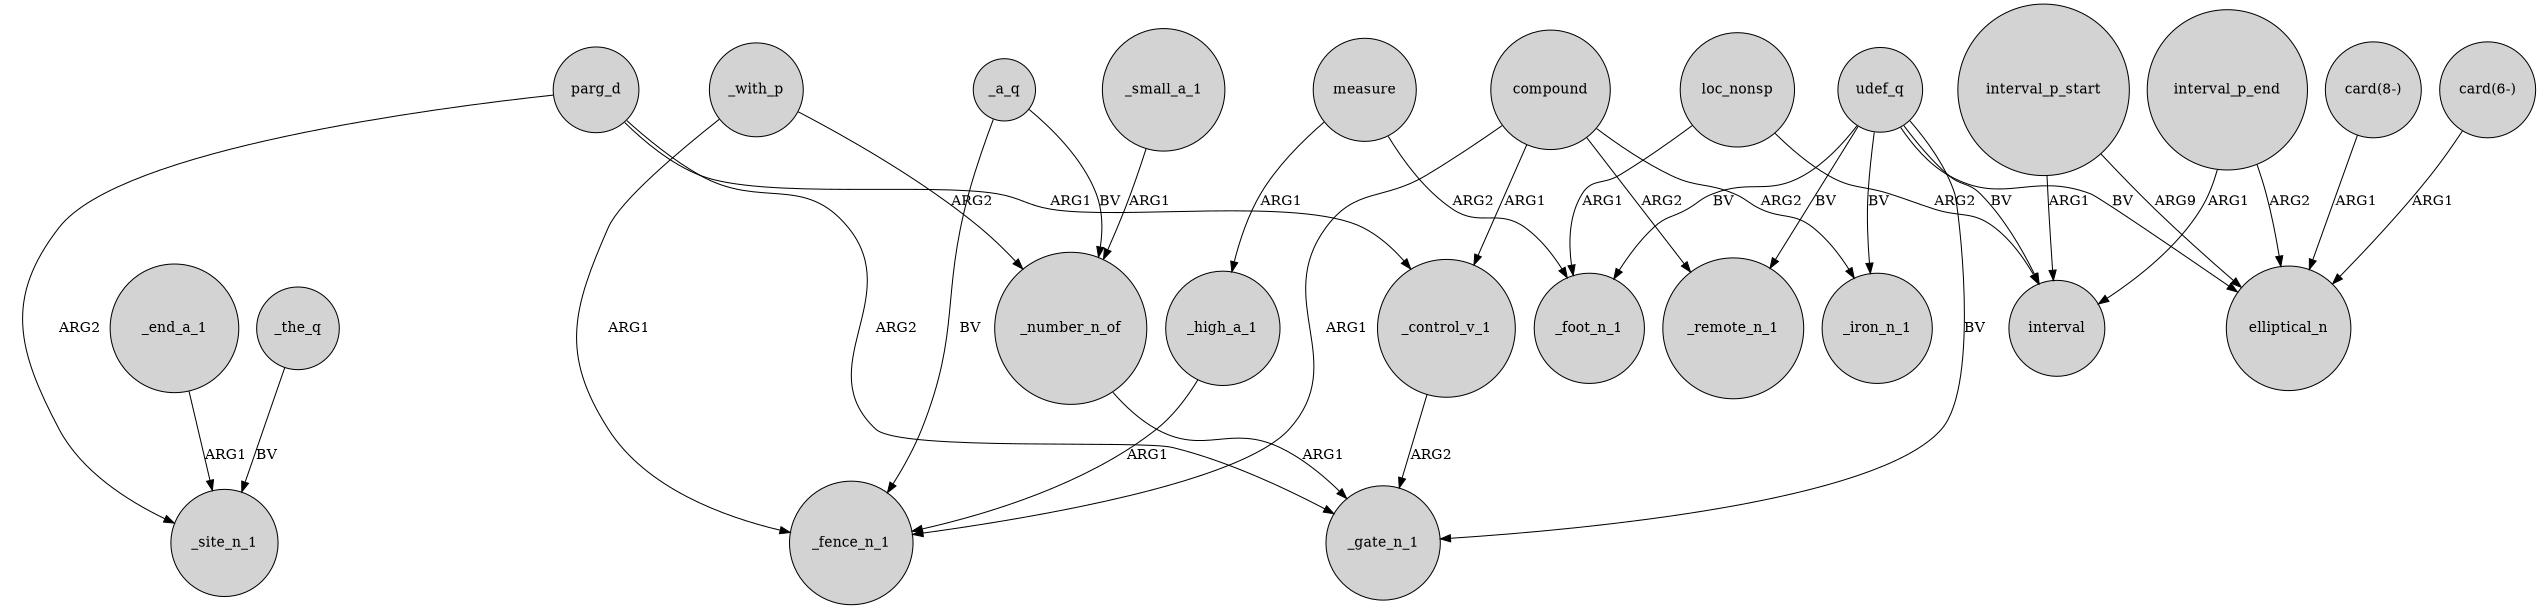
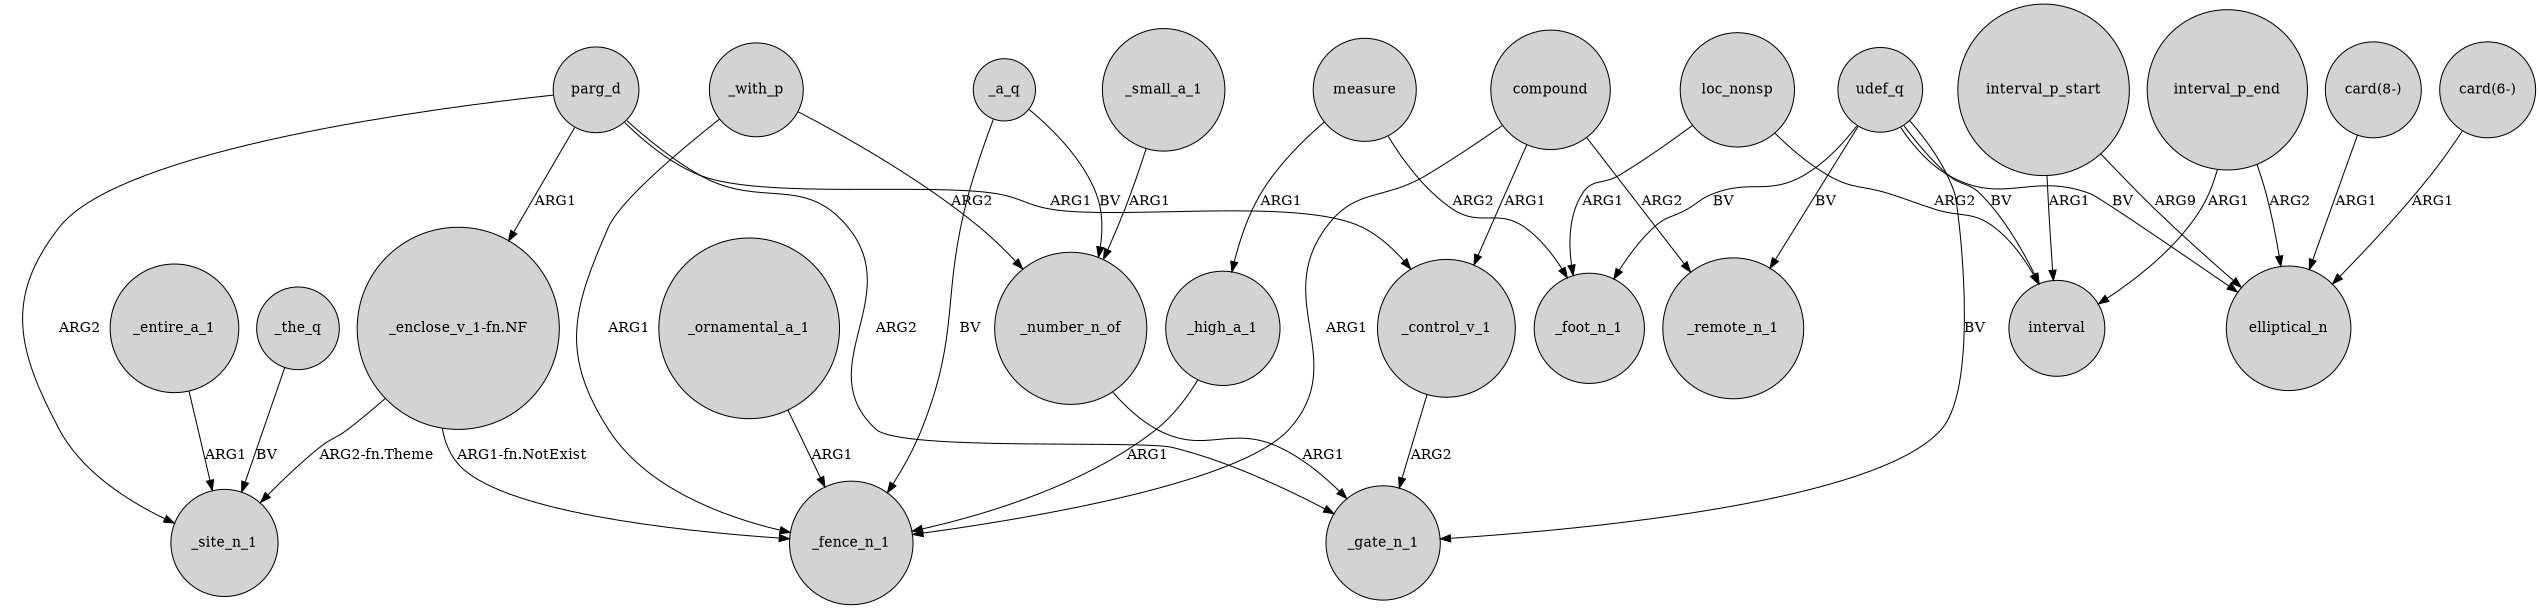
(174, 328) -> (174, 328)
none -> (458, 328)
none -> (749, 328)
(1877, 328) -> none
